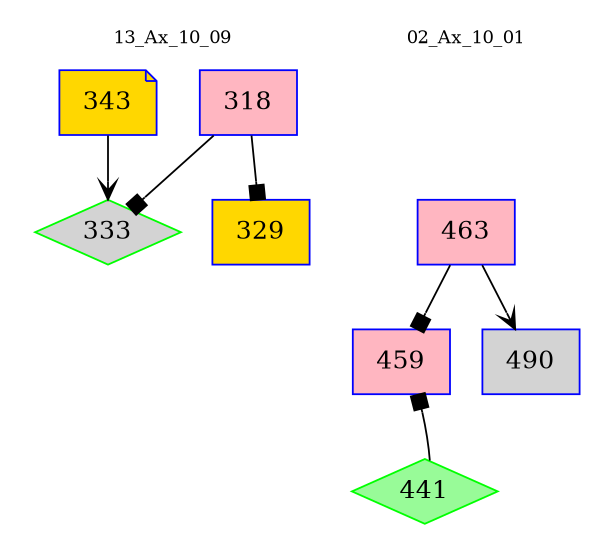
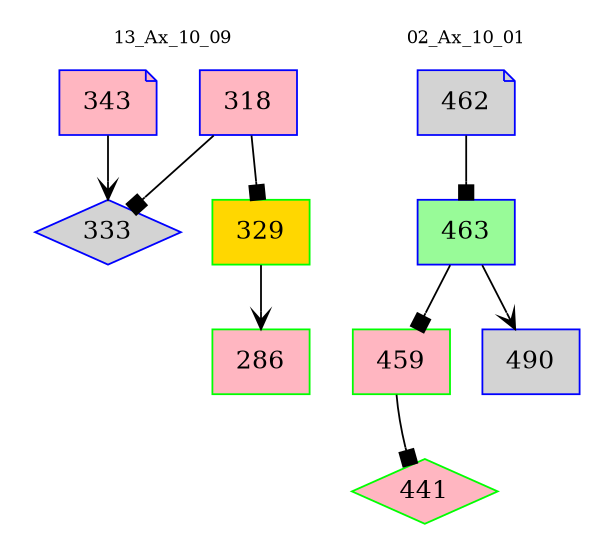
(108, 103) -> (108, 103)
none -> (466, 103)
(108, 232) -> (108, 232)
(261, 232) -> (261, 232)
(466, 232) -> (466, 232)
none -> (261, 362)
(401, 362) -> (401, 362)
(427, 436) -> (400, 421)
(425, 491) -> (425, 491)
